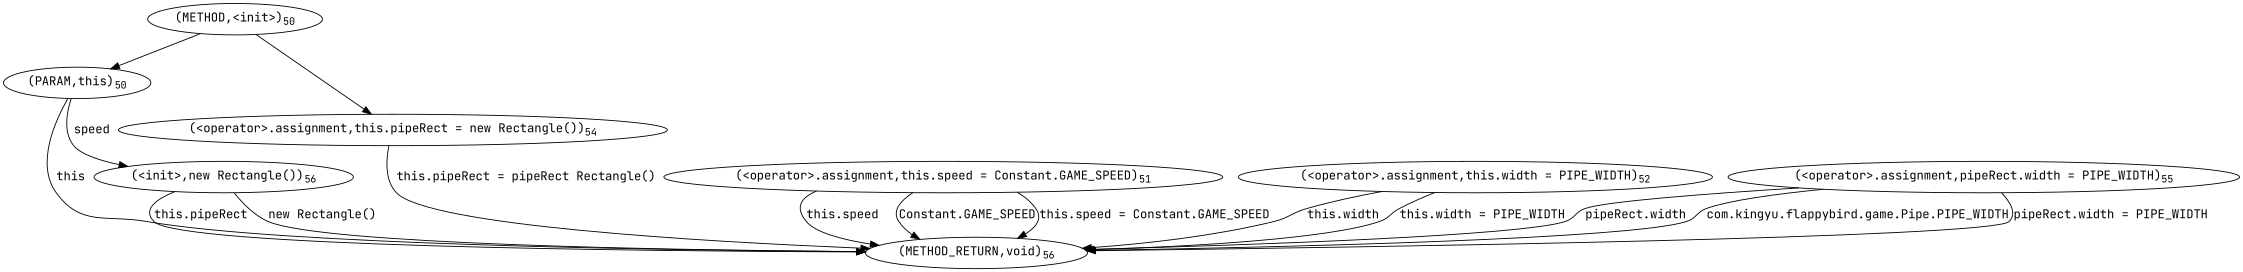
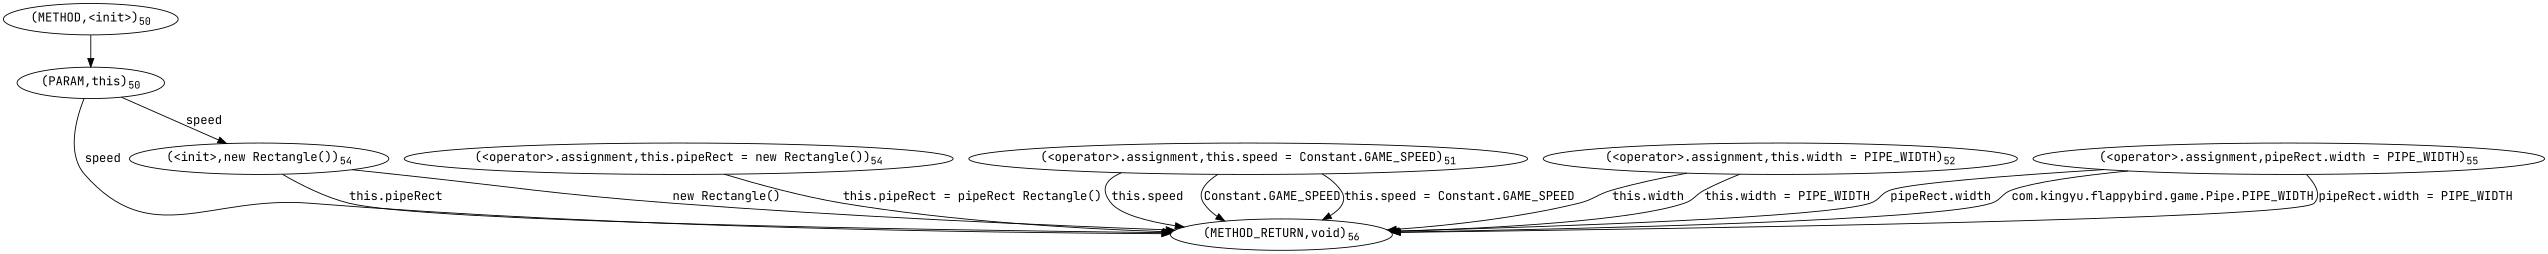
(310, 72) -> none
(311, 176) -> (346, 157)
(71, 177) -> (103, 159)
